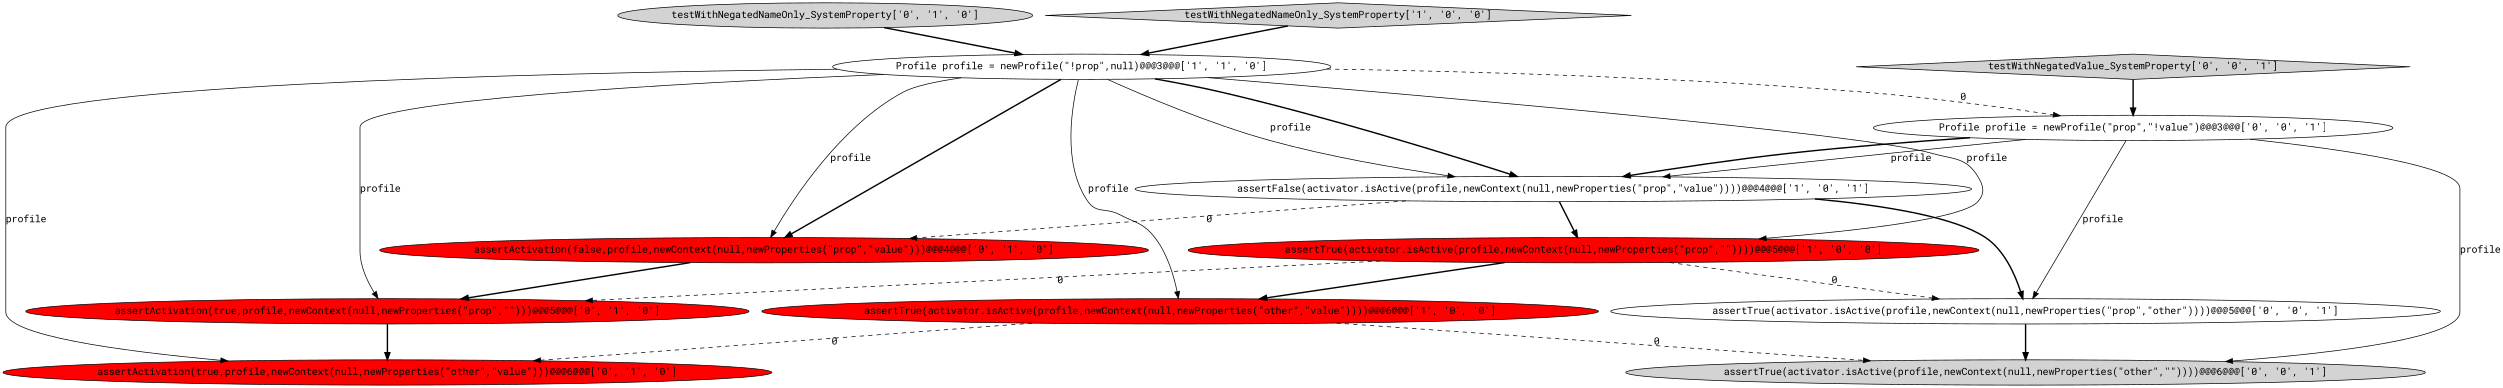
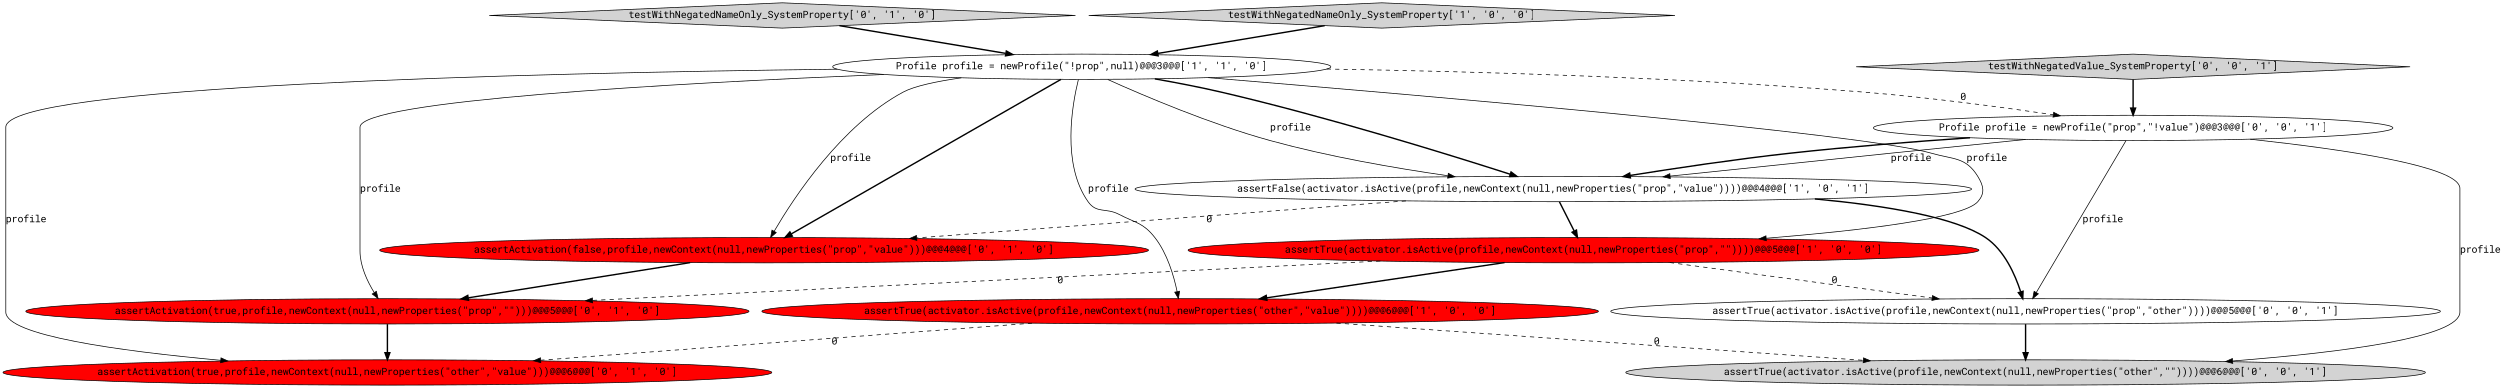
(825, 15) -> (782, 15)
